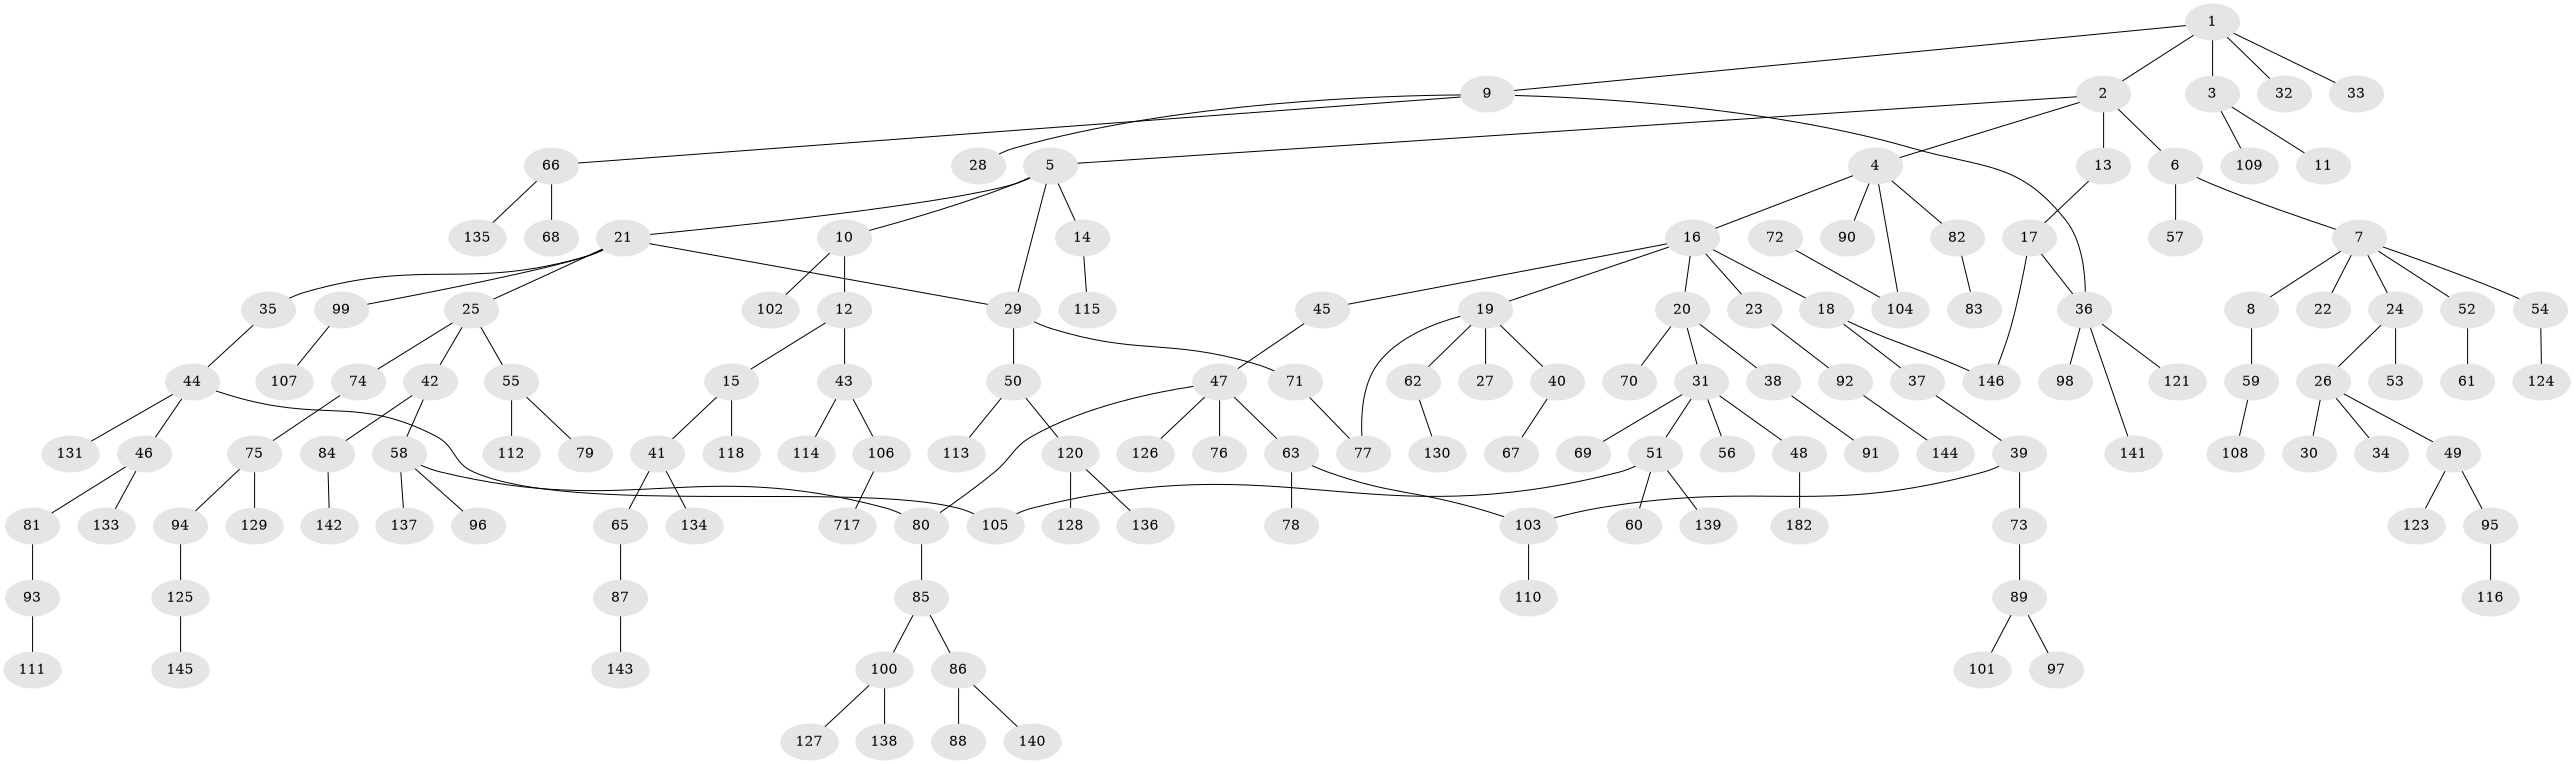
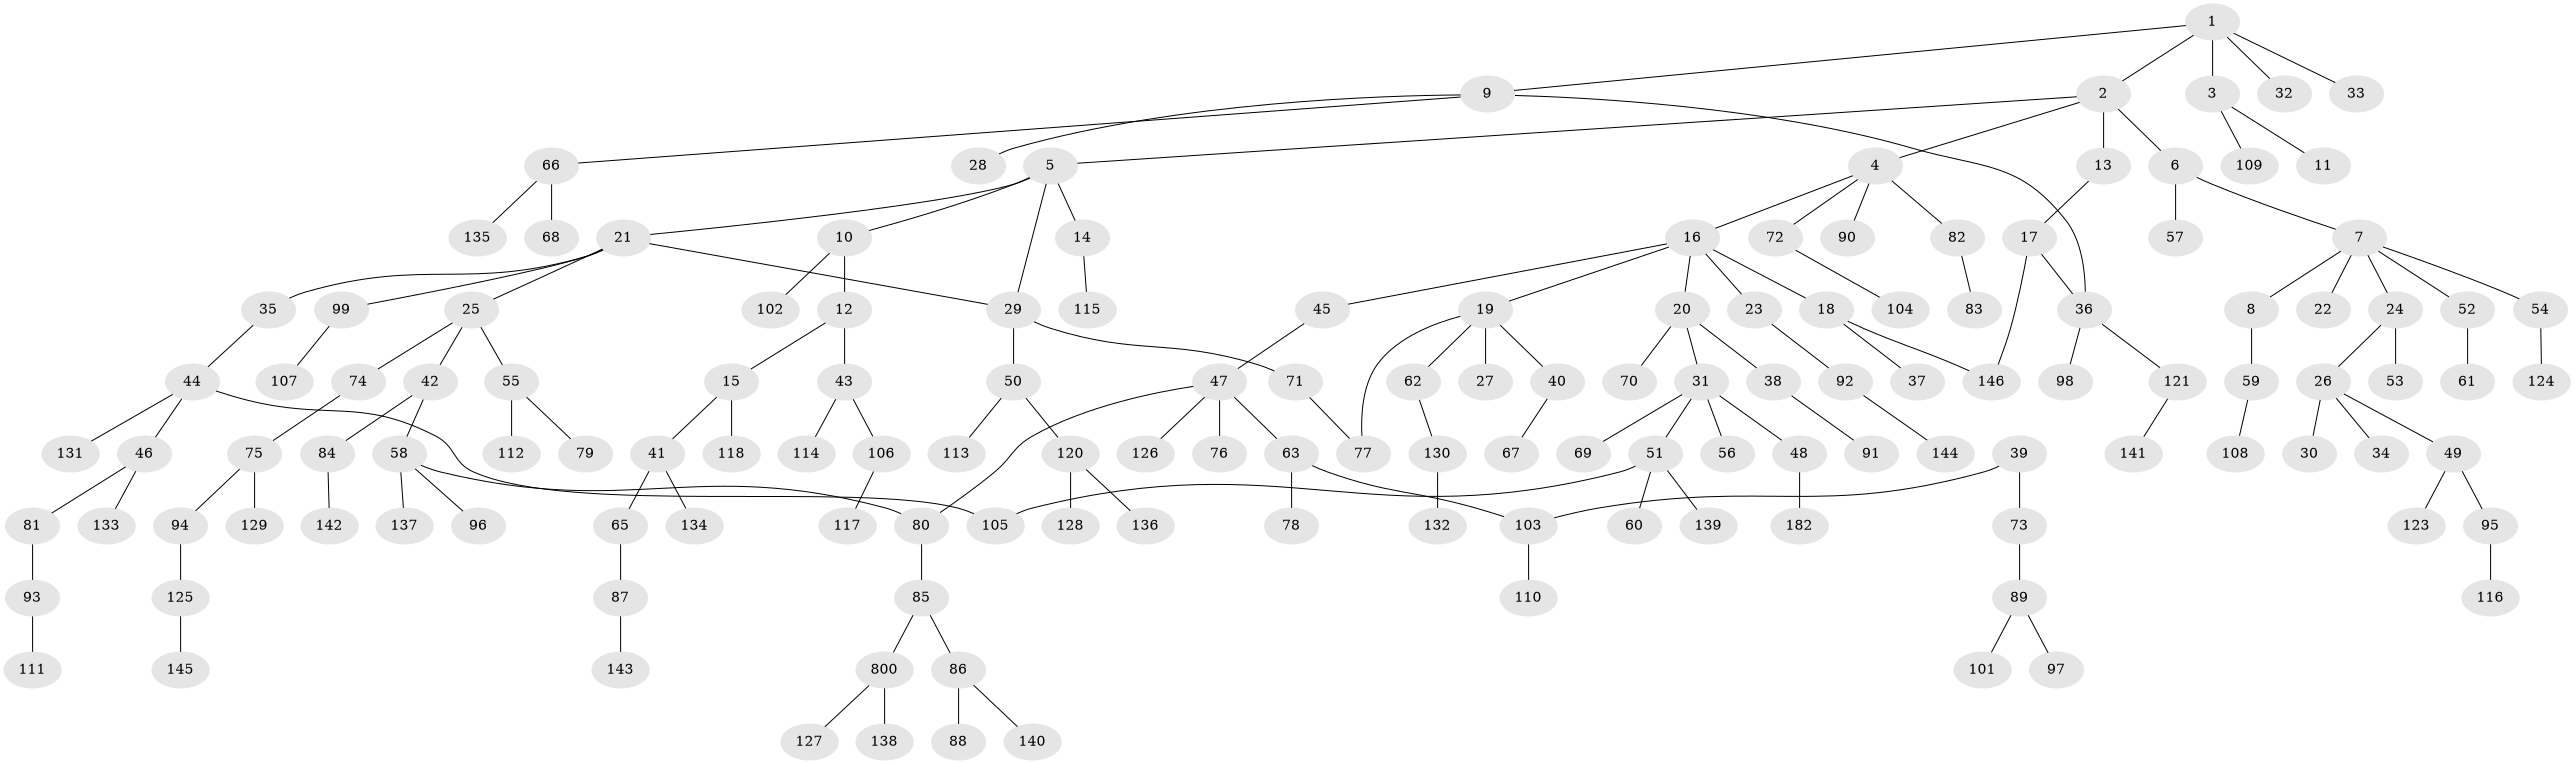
(1888, 238) -> (1826, 202)
(2109, 382) -> (2156, 418)
(1969, 418) -> none
(848, 526) -> (848, 526)
none -> (1438, 526)
(885, 670) -> (885, 670)
